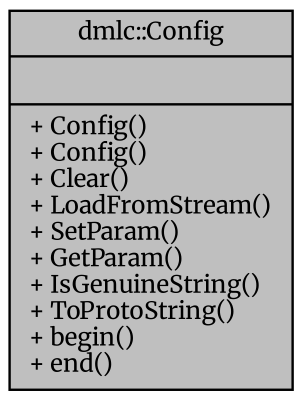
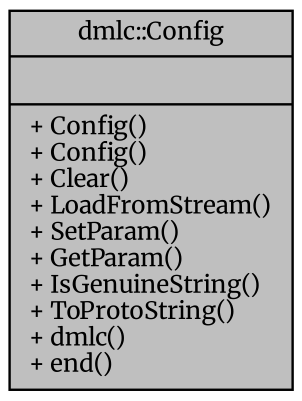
(83, 338) -> (78, 338)
